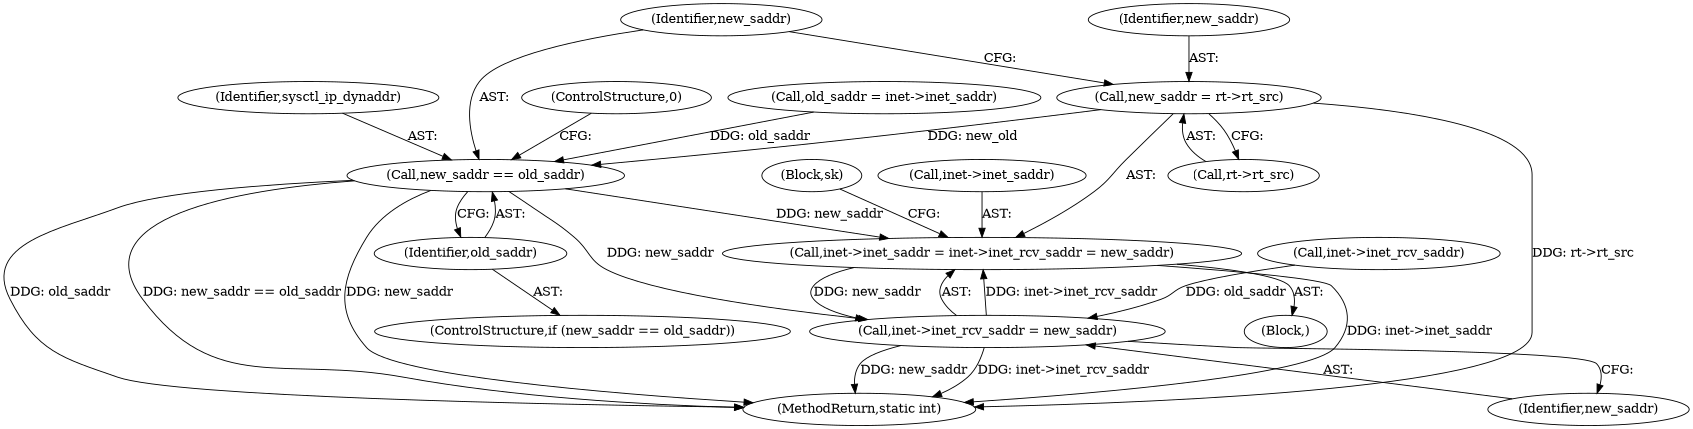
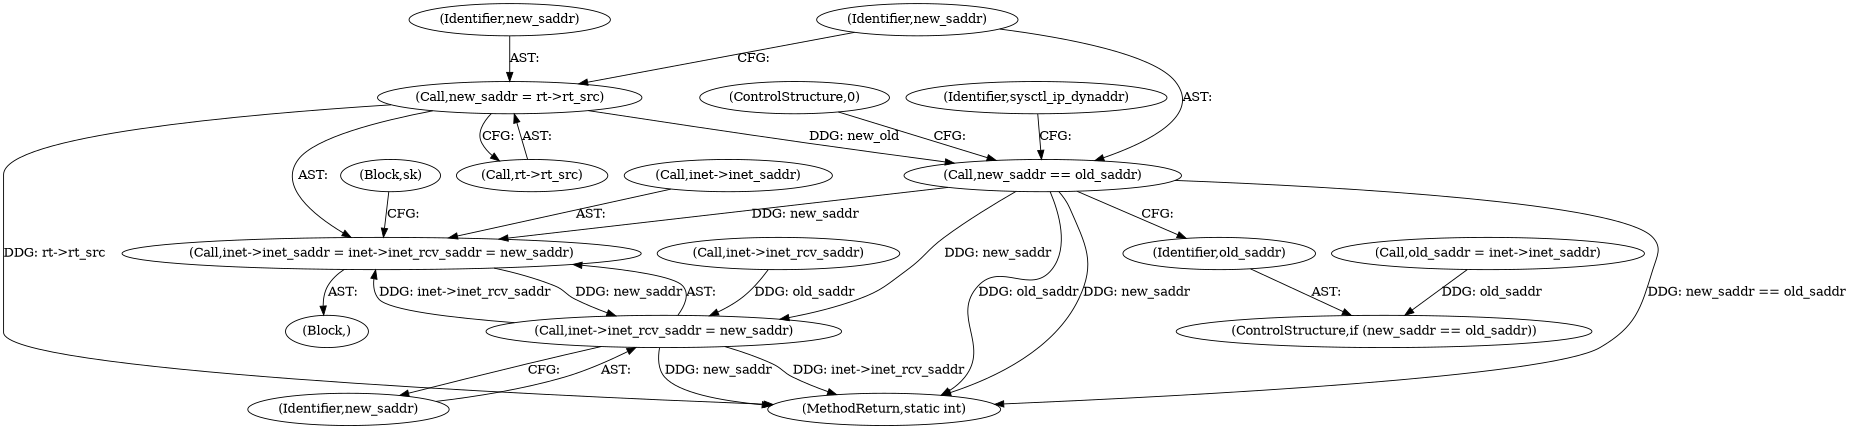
(689, 136) -> (1440, 290)
(425, 137) -> (1058, 137)
(494, 220) -> none
(1293, 365) -> none
